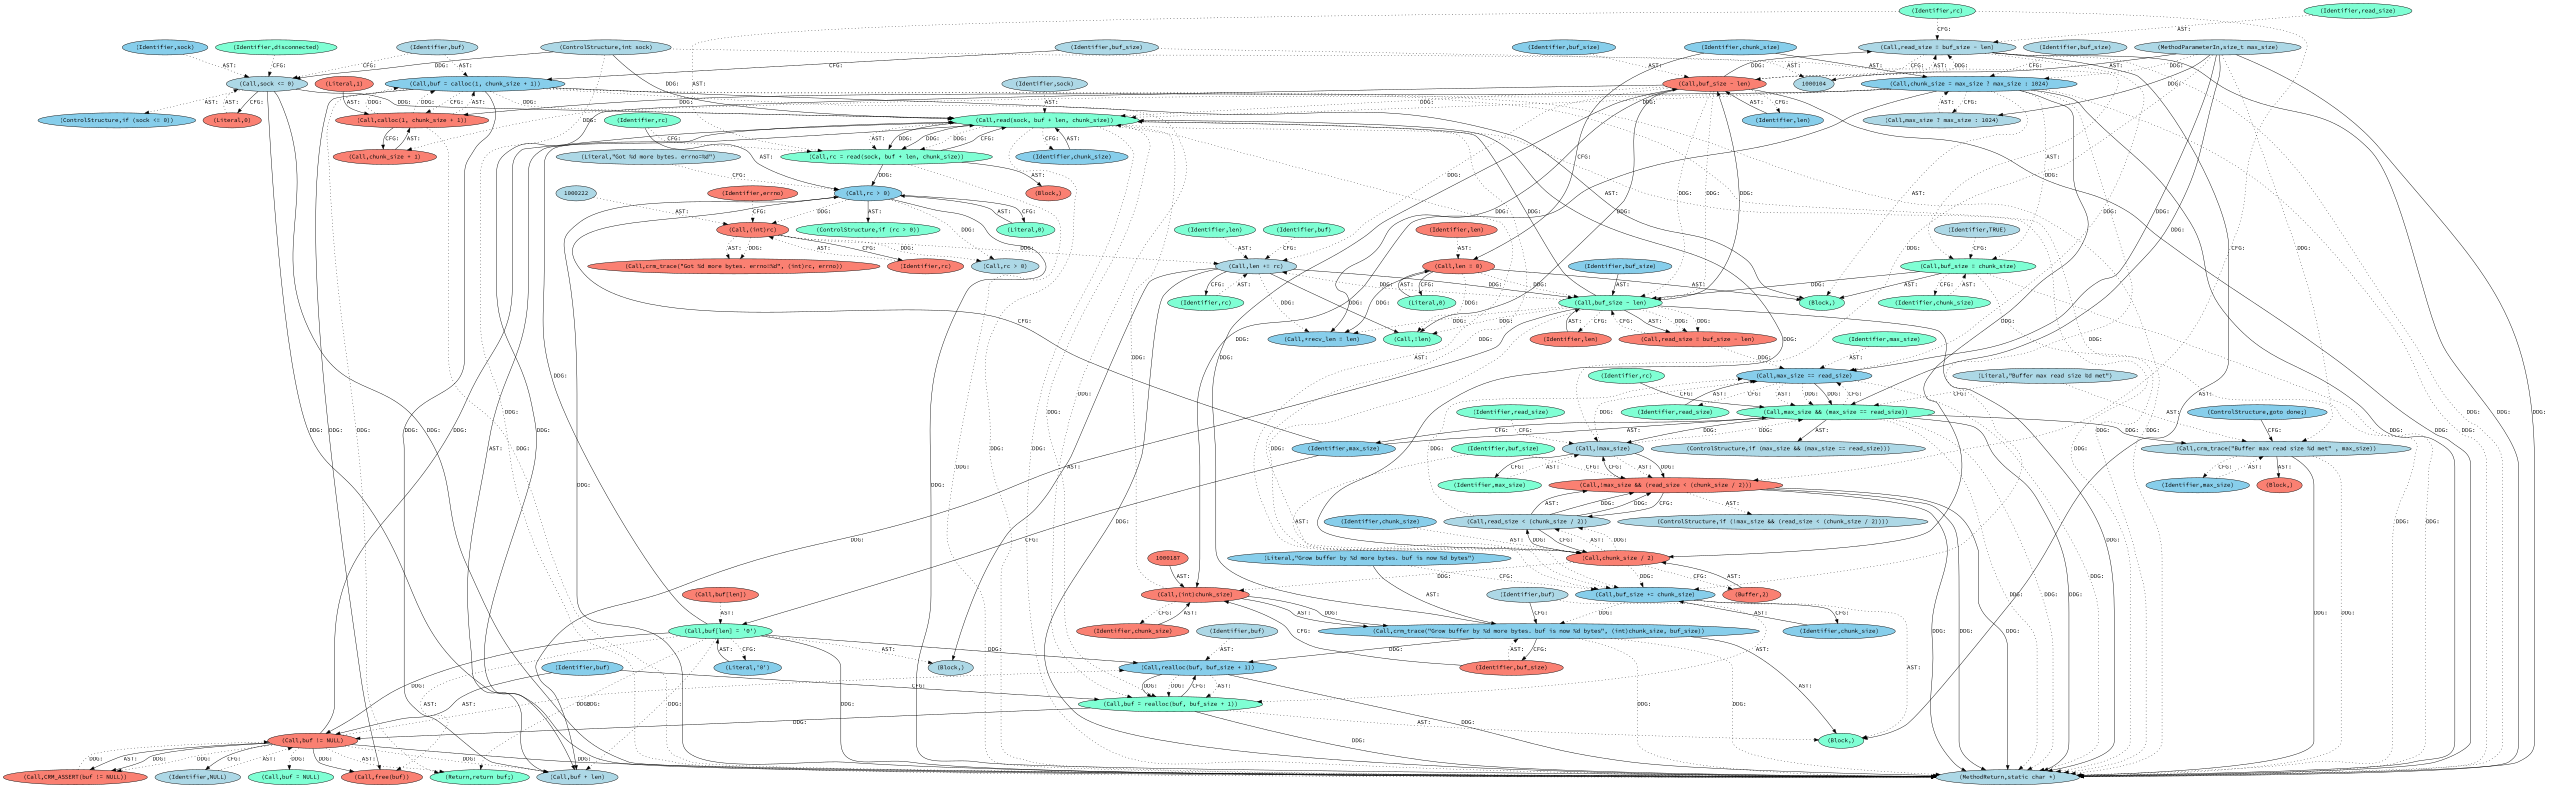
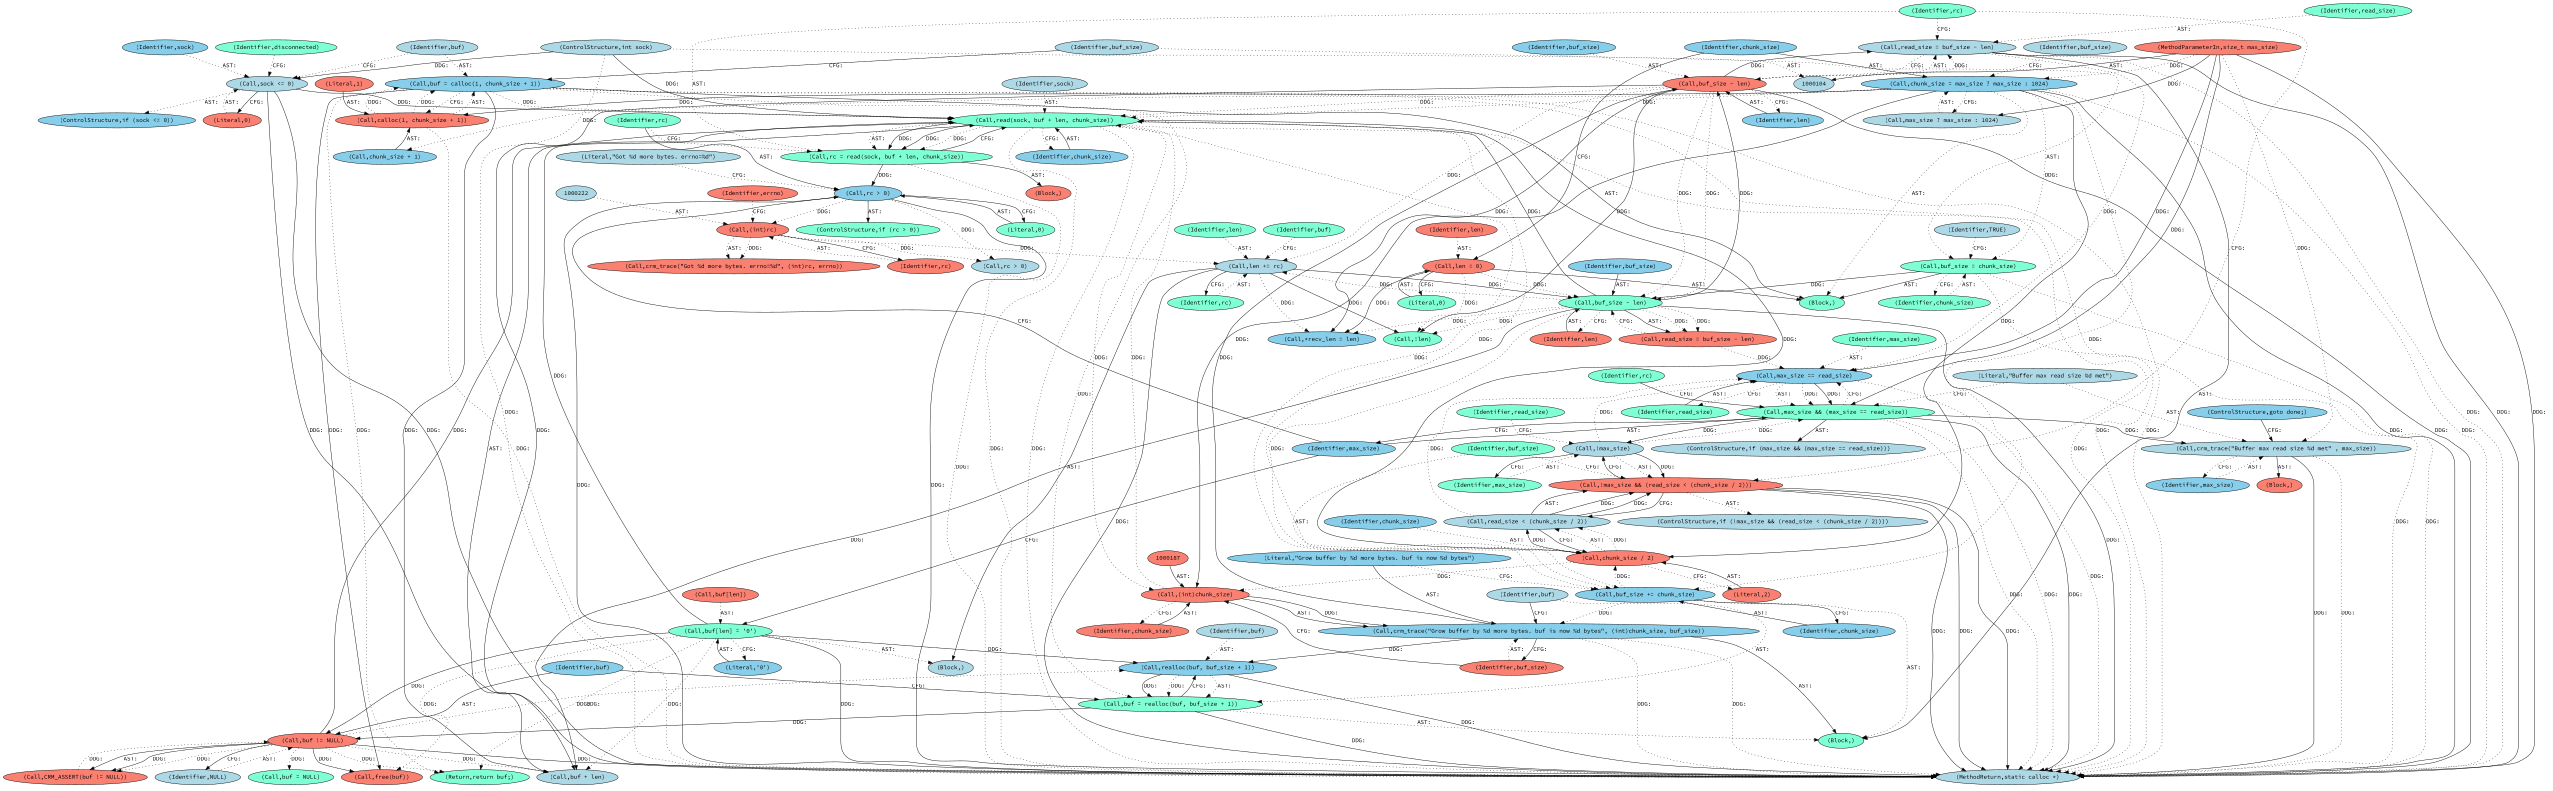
(2218, 47) -> (2218, 47)
(386, 135) -> none
(385, 157) -> (385, 157)
(1887, 282) -> none
(1423, 358) -> (1423, 358)
(1047, 414) -> (1095, 339)
(1636, 574) -> (1617, 580)
(1752, 595) -> (1752, 595)
(432, 704) -> (432, 704)
(371, 759) -> (371, 759)
(2008, 777) -> (2008, 777)
